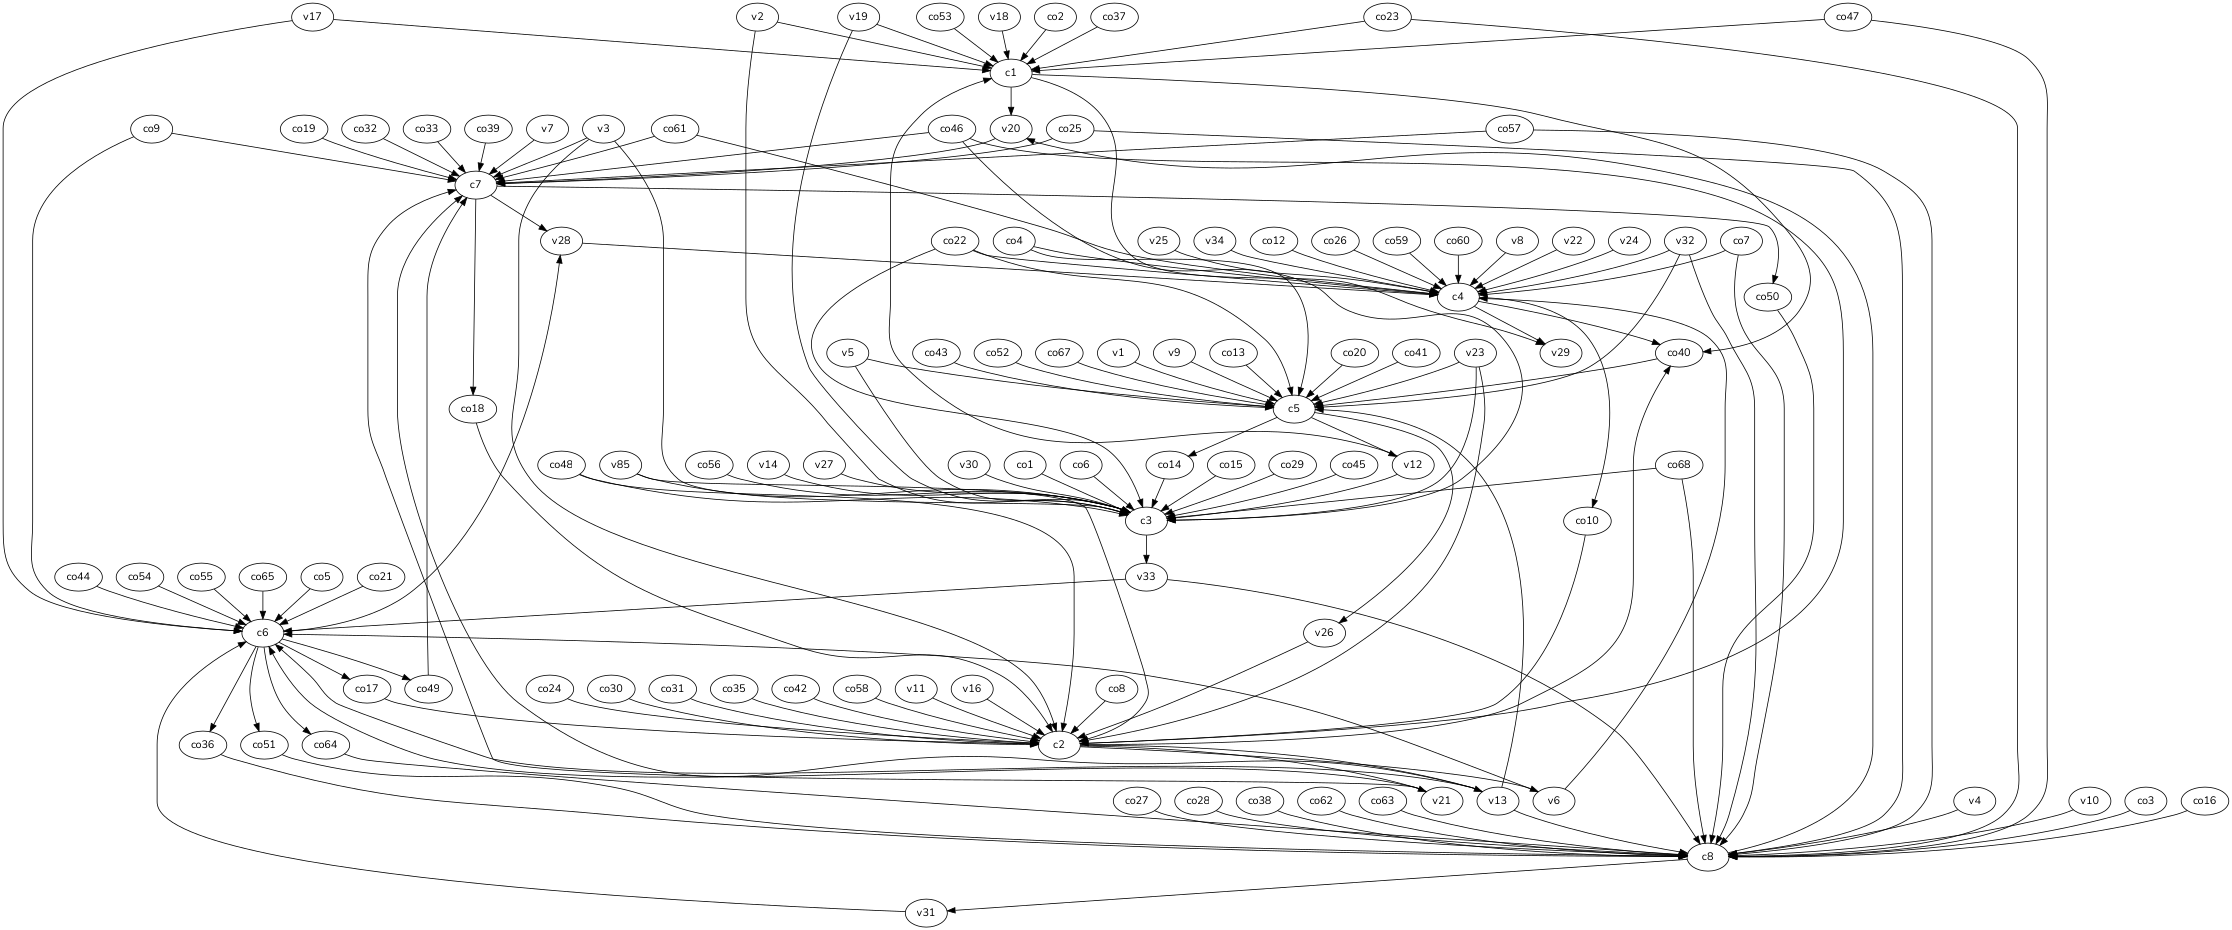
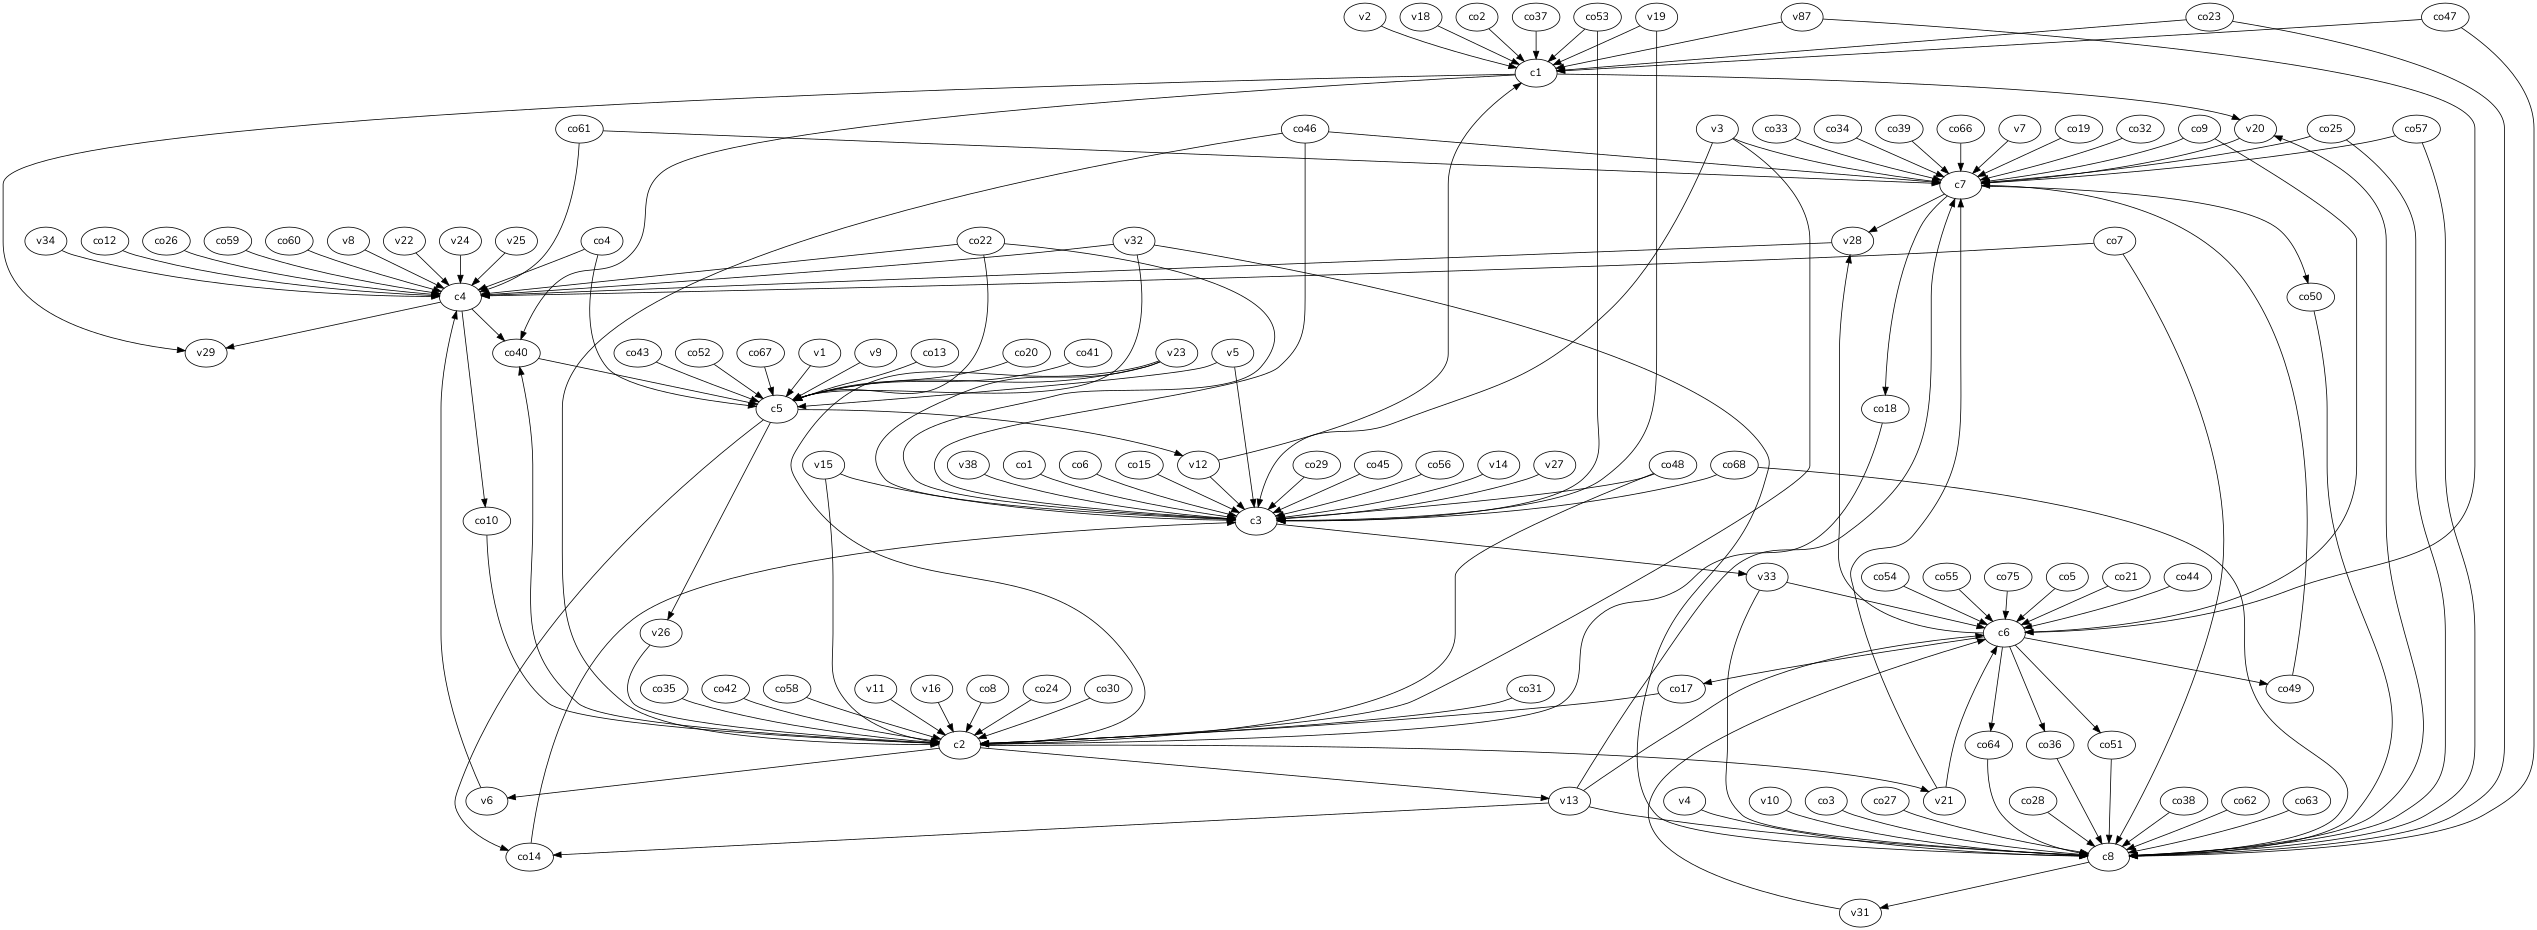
(313, 17) -> (1802, 17)
none -> (1838, 129)
none -> (1961, 129)
(793, 387) -> (1598, 410)
(621, 465) -> (824, 465)
(969, 465) -> (968, 465)
(1512, 541) -> (1055, 829)
(263, 577) -> (2008, 577)
(987, 659) -> none
(2205, 801) -> none
